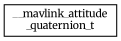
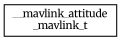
(60, 21) -> (60, 21)
